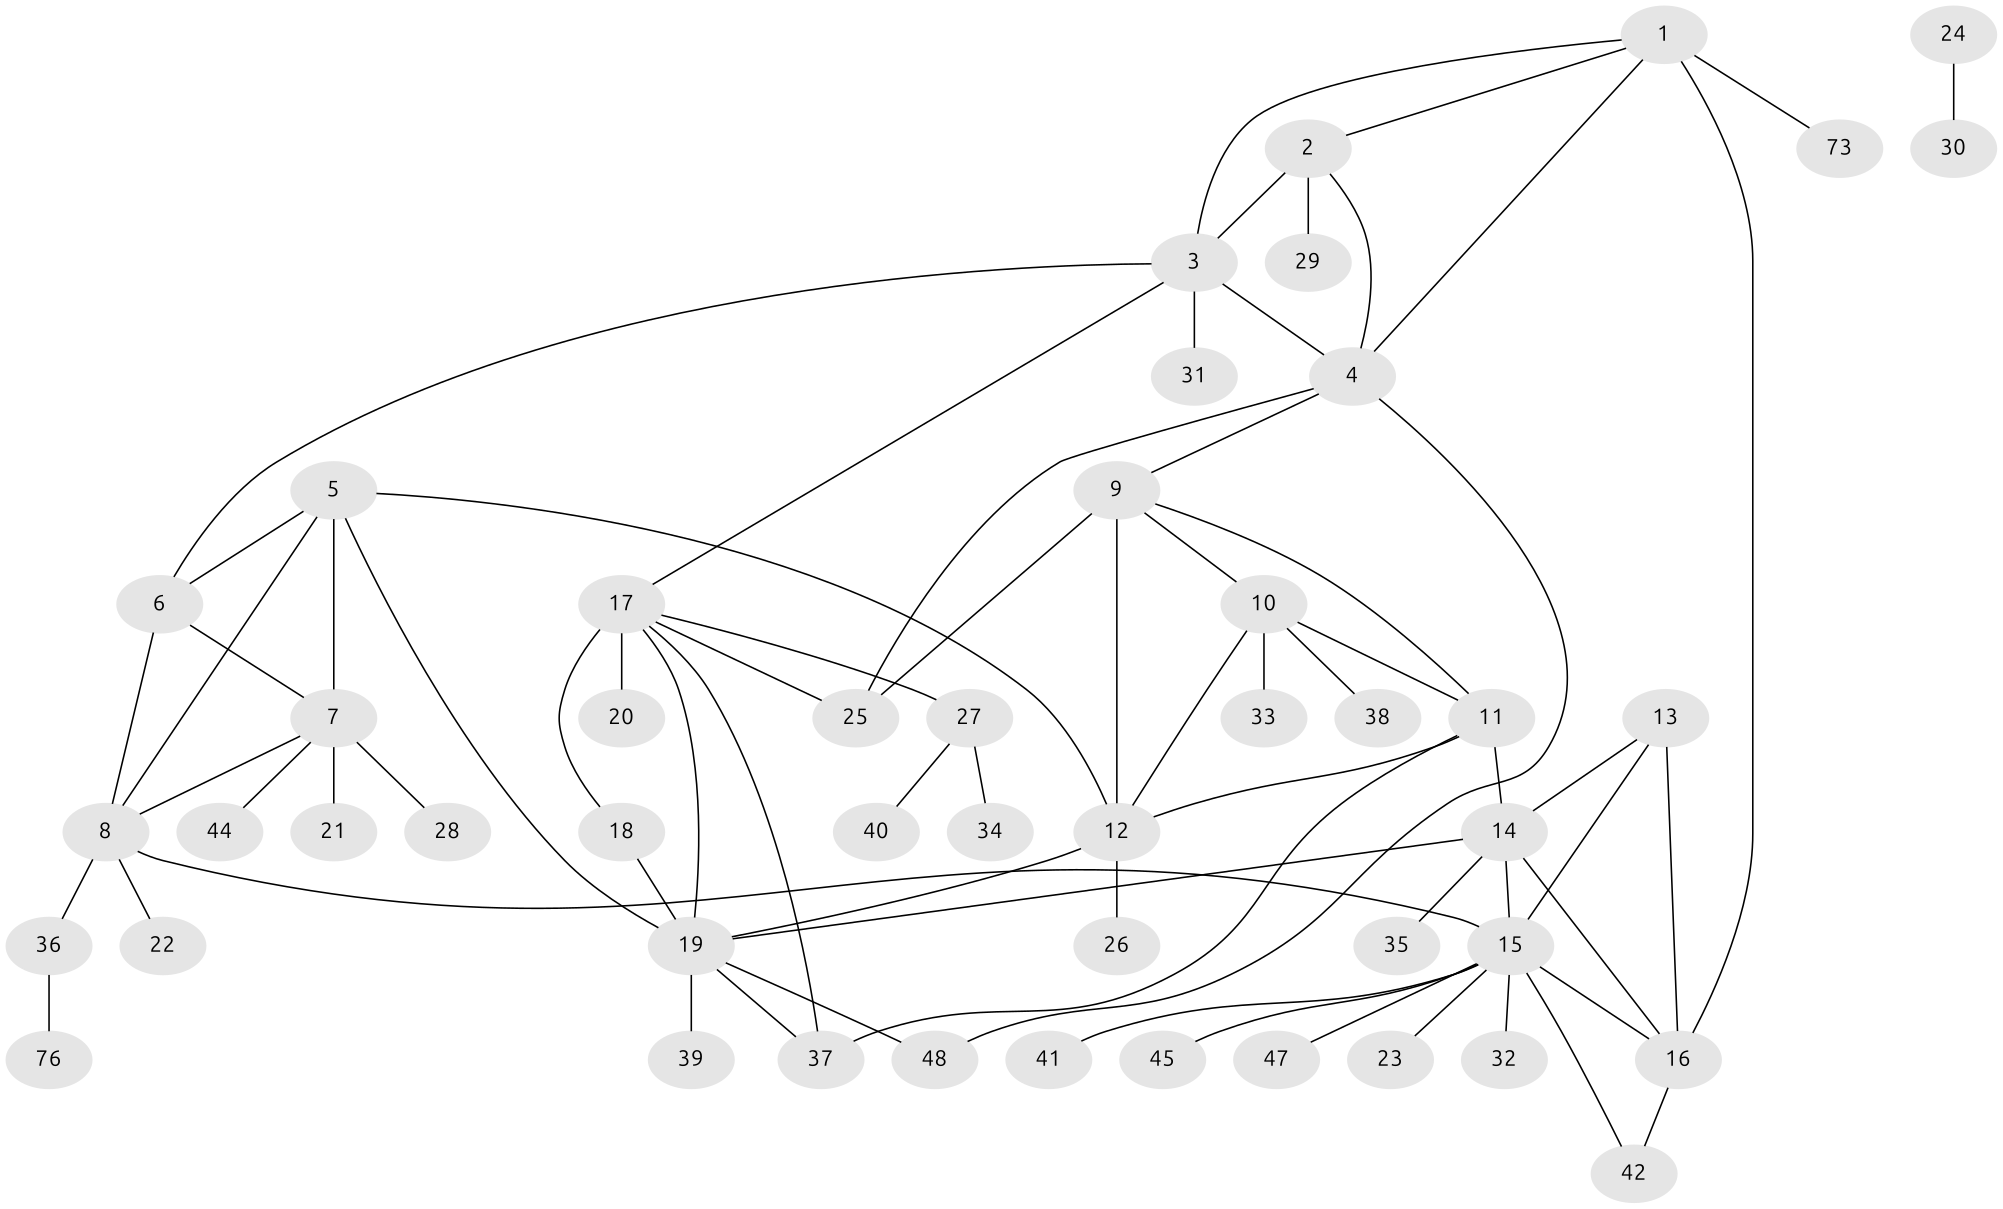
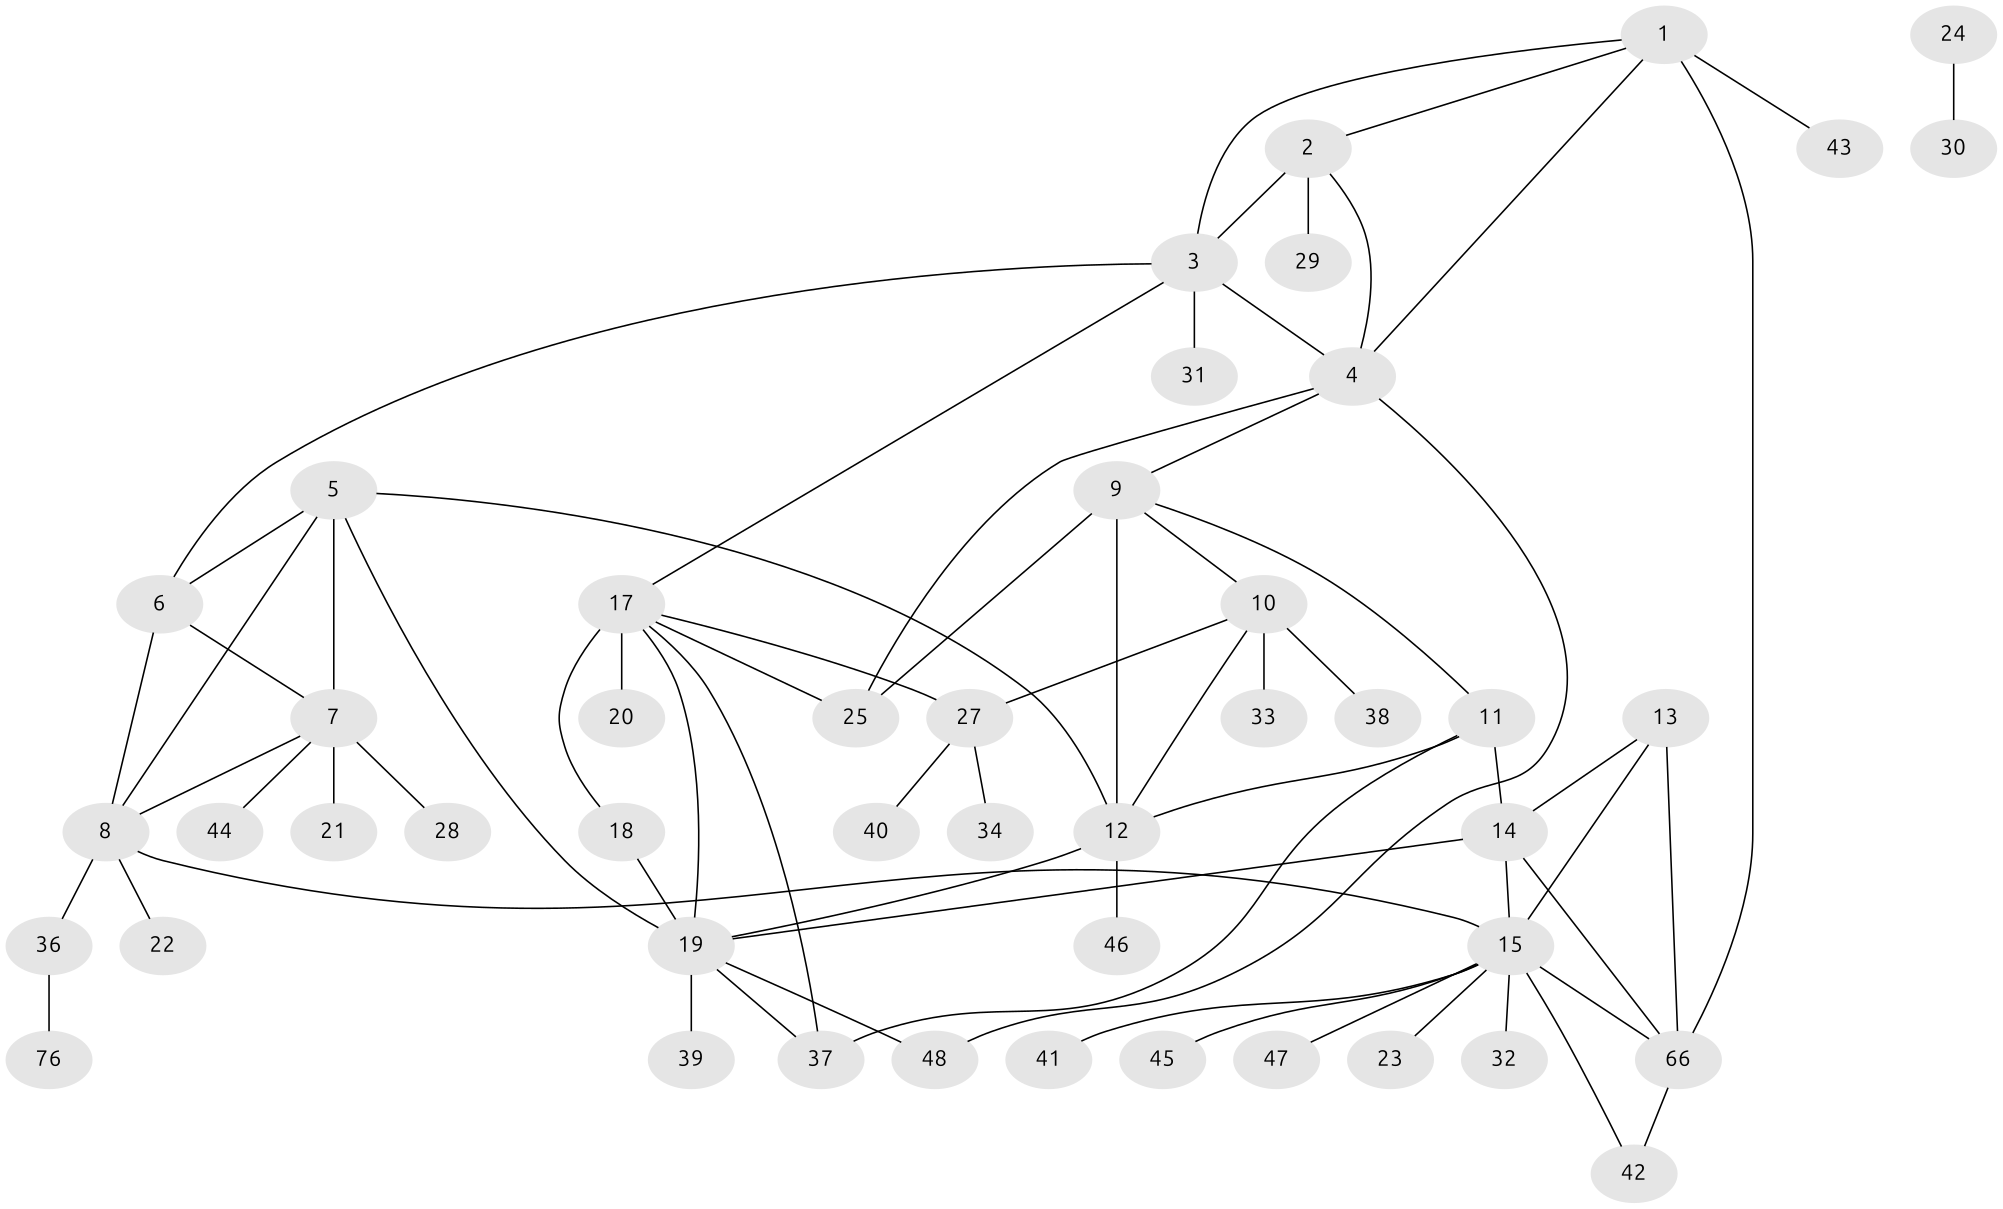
(1840, 149) -> (1840, 149)
(1378, 661) -> (1128, 657)
(1117, 946) -> (1117, 946)
(1397, 946) -> none
(1678, 1060) -> (1678, 1060)
